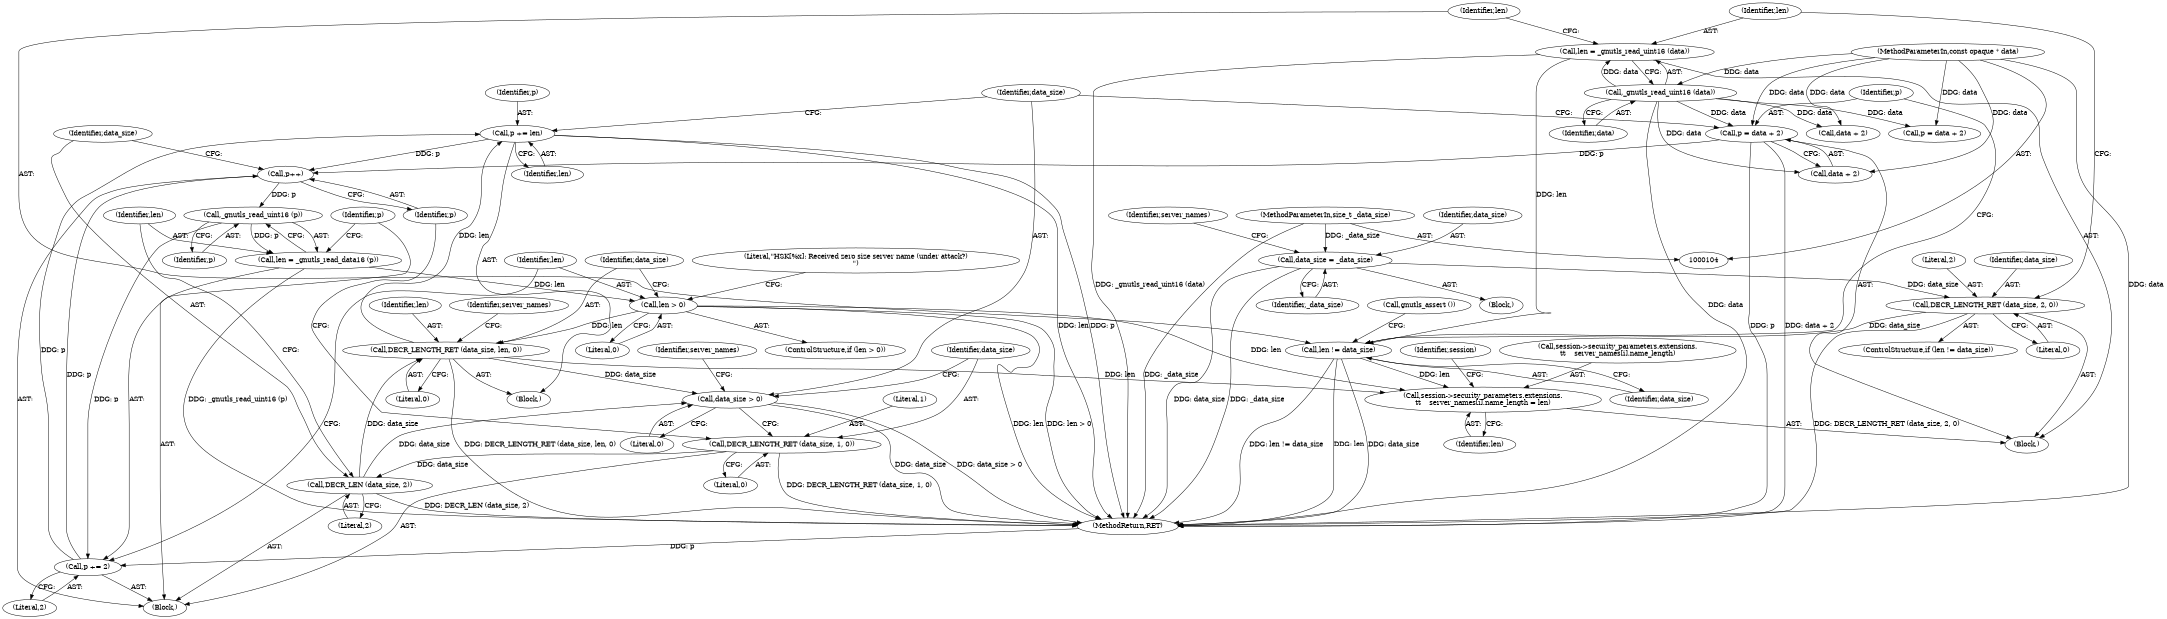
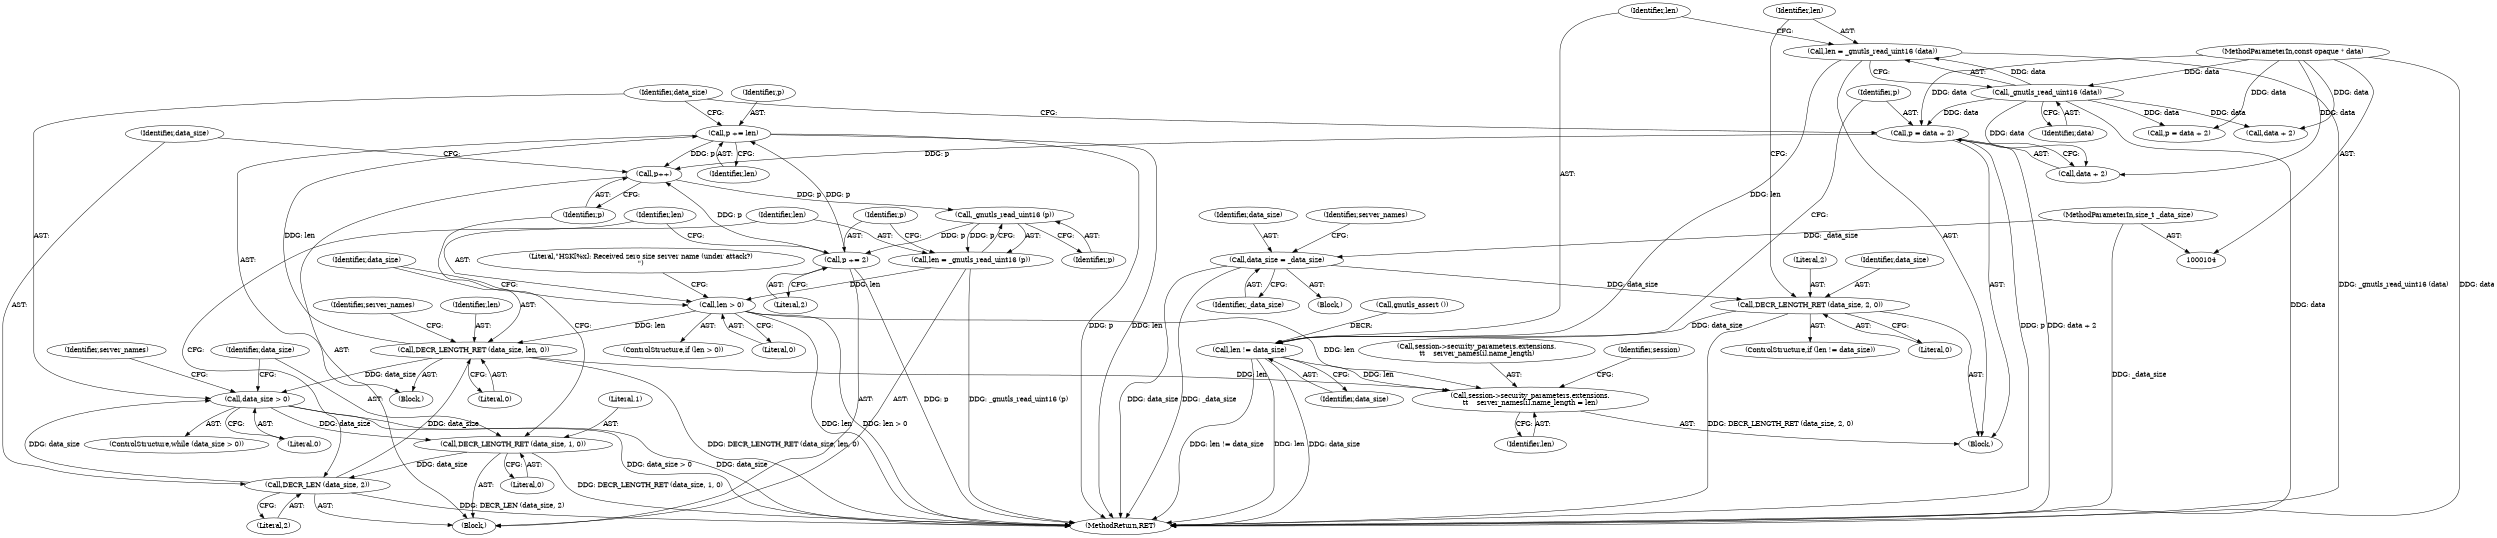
(318, 260) -> (971, 260)
(1398, 326) -> (1362, 326)
(772, 424) -> (345, 424)
none -> (177, 445)
(602, 547) -> (933, 432)
